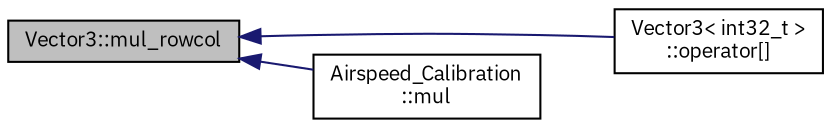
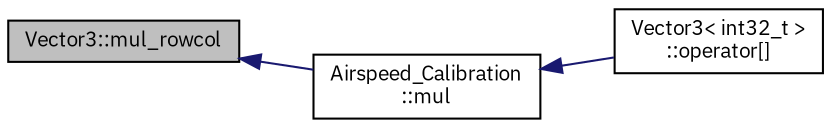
(437, 34) -> (588, 62)
